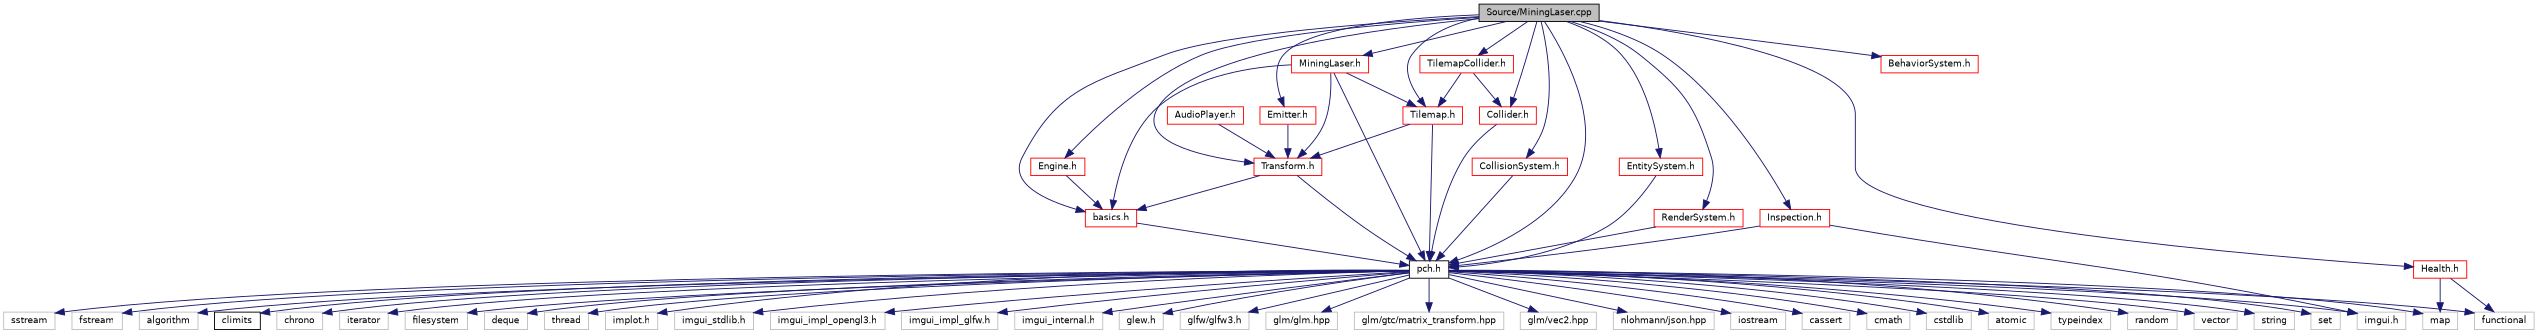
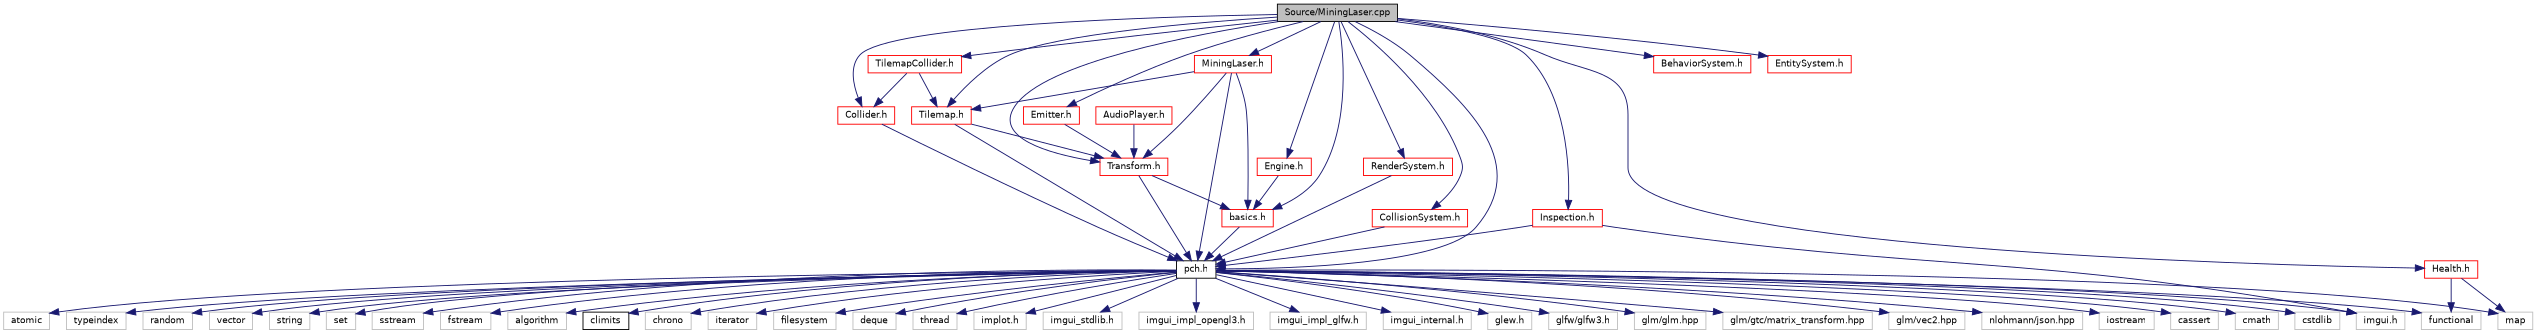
(1600, 230) -> none
